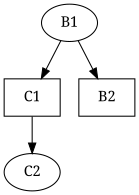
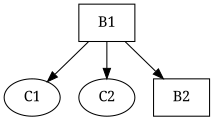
(70, 23) -> (107, 23)
(32, 98) -> (32, 98)
(32, 130) -> (107, 55)
